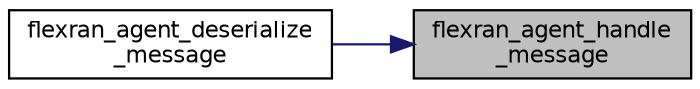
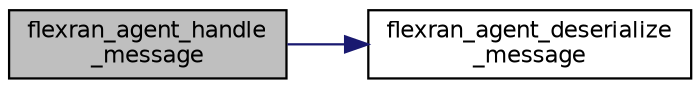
(362, 44) -> (316, 44)
